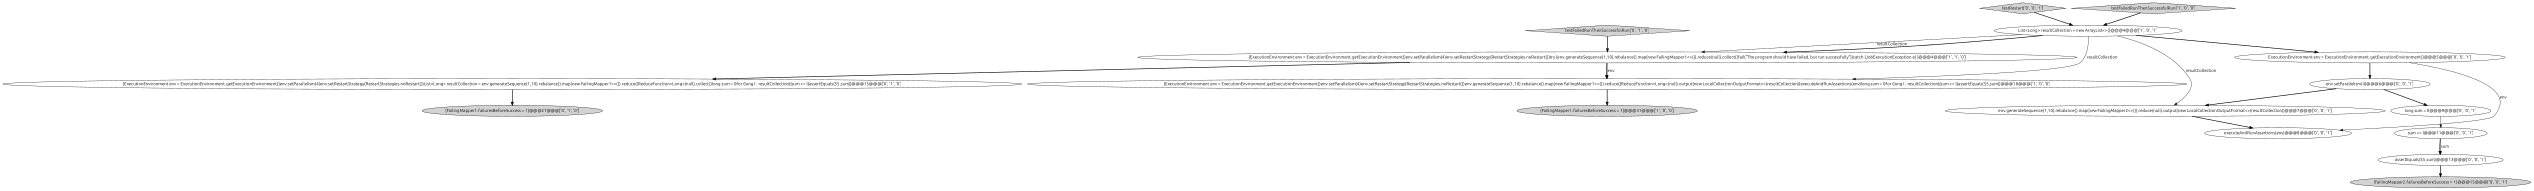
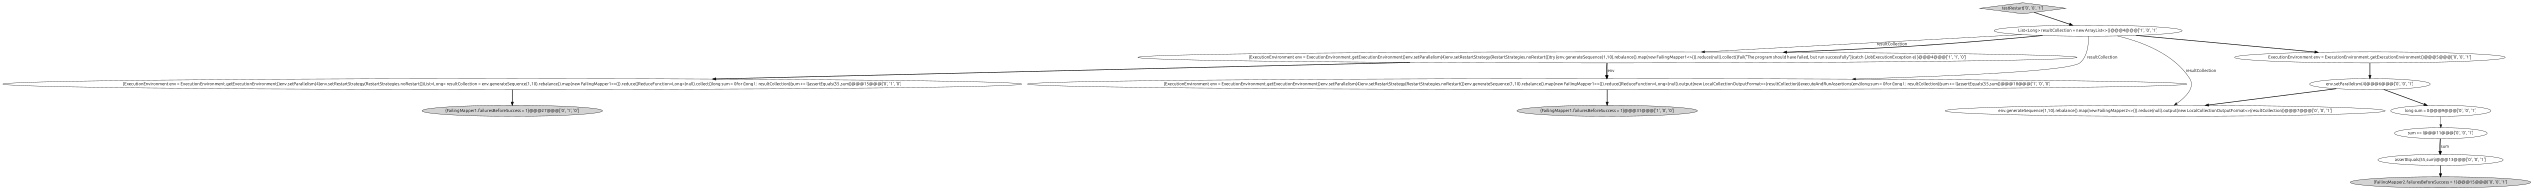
(2154, 8) -> none
(1607, 31) -> none
(2278, 133) -> none
